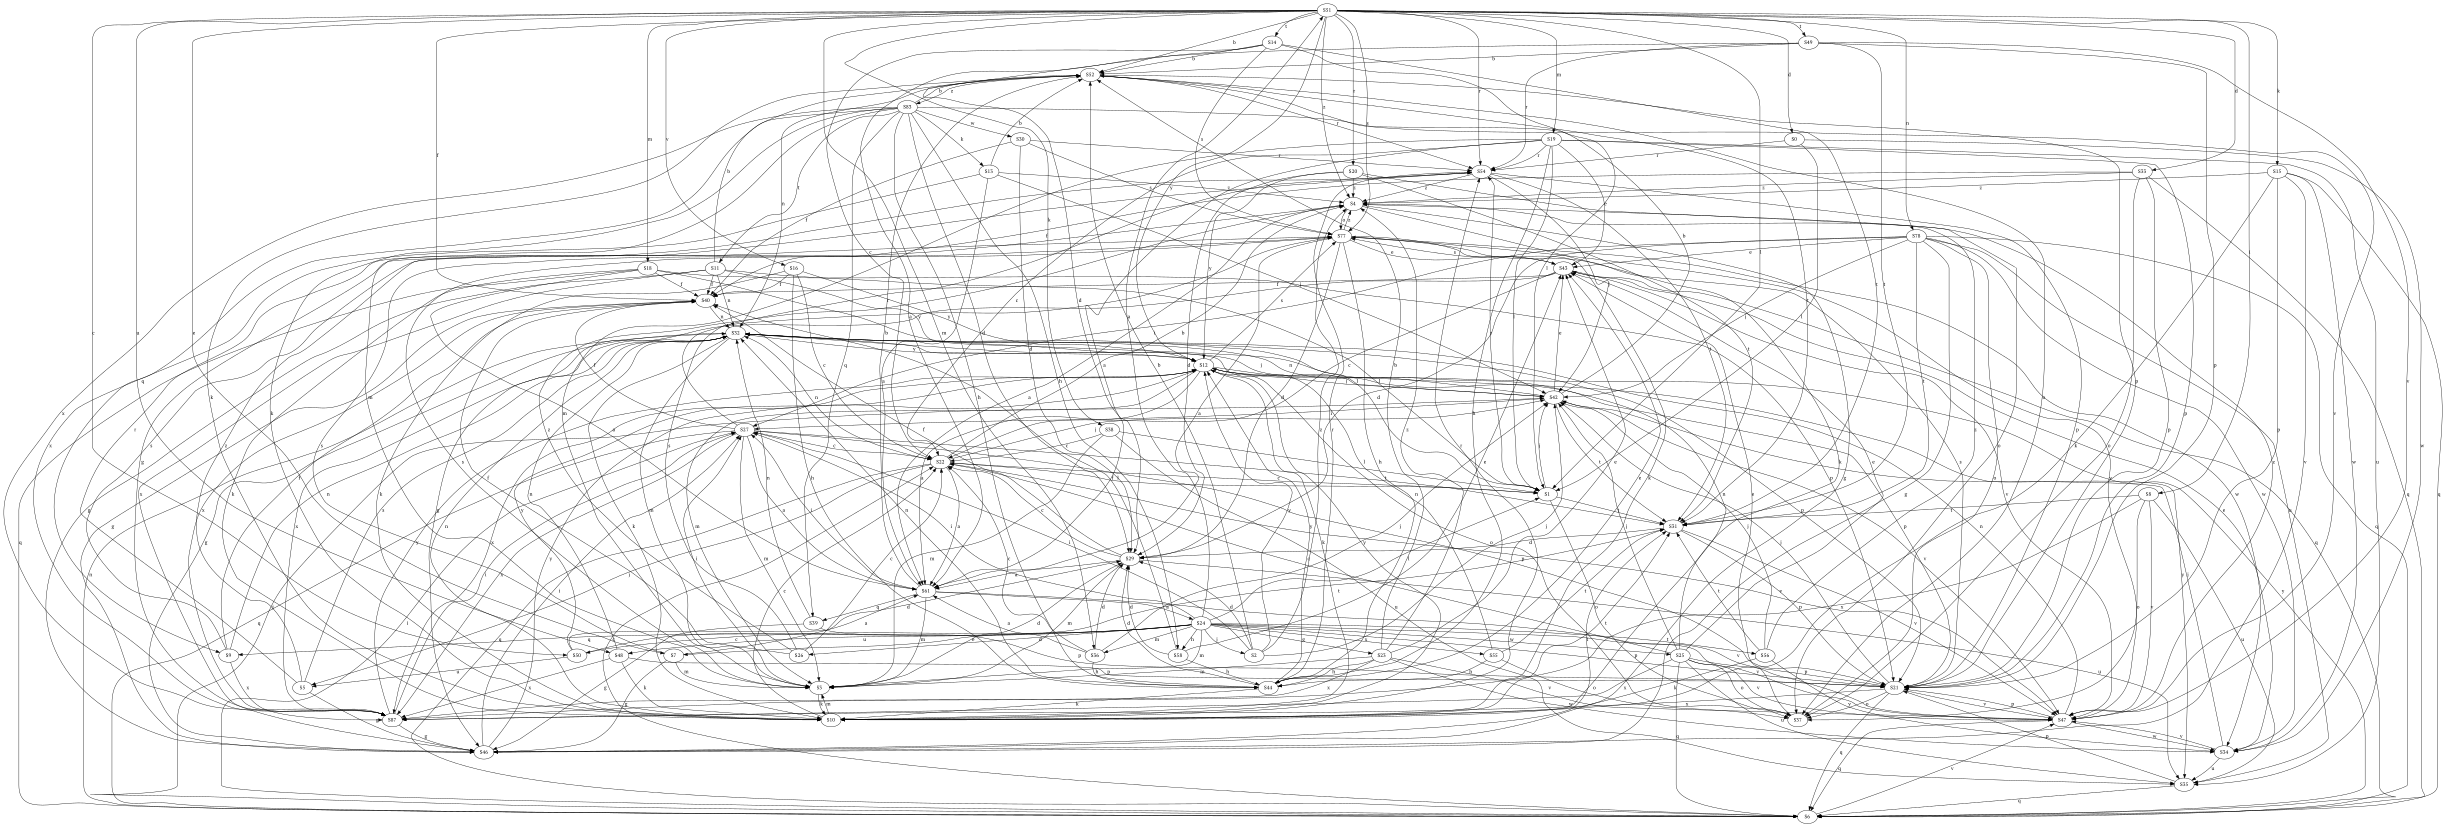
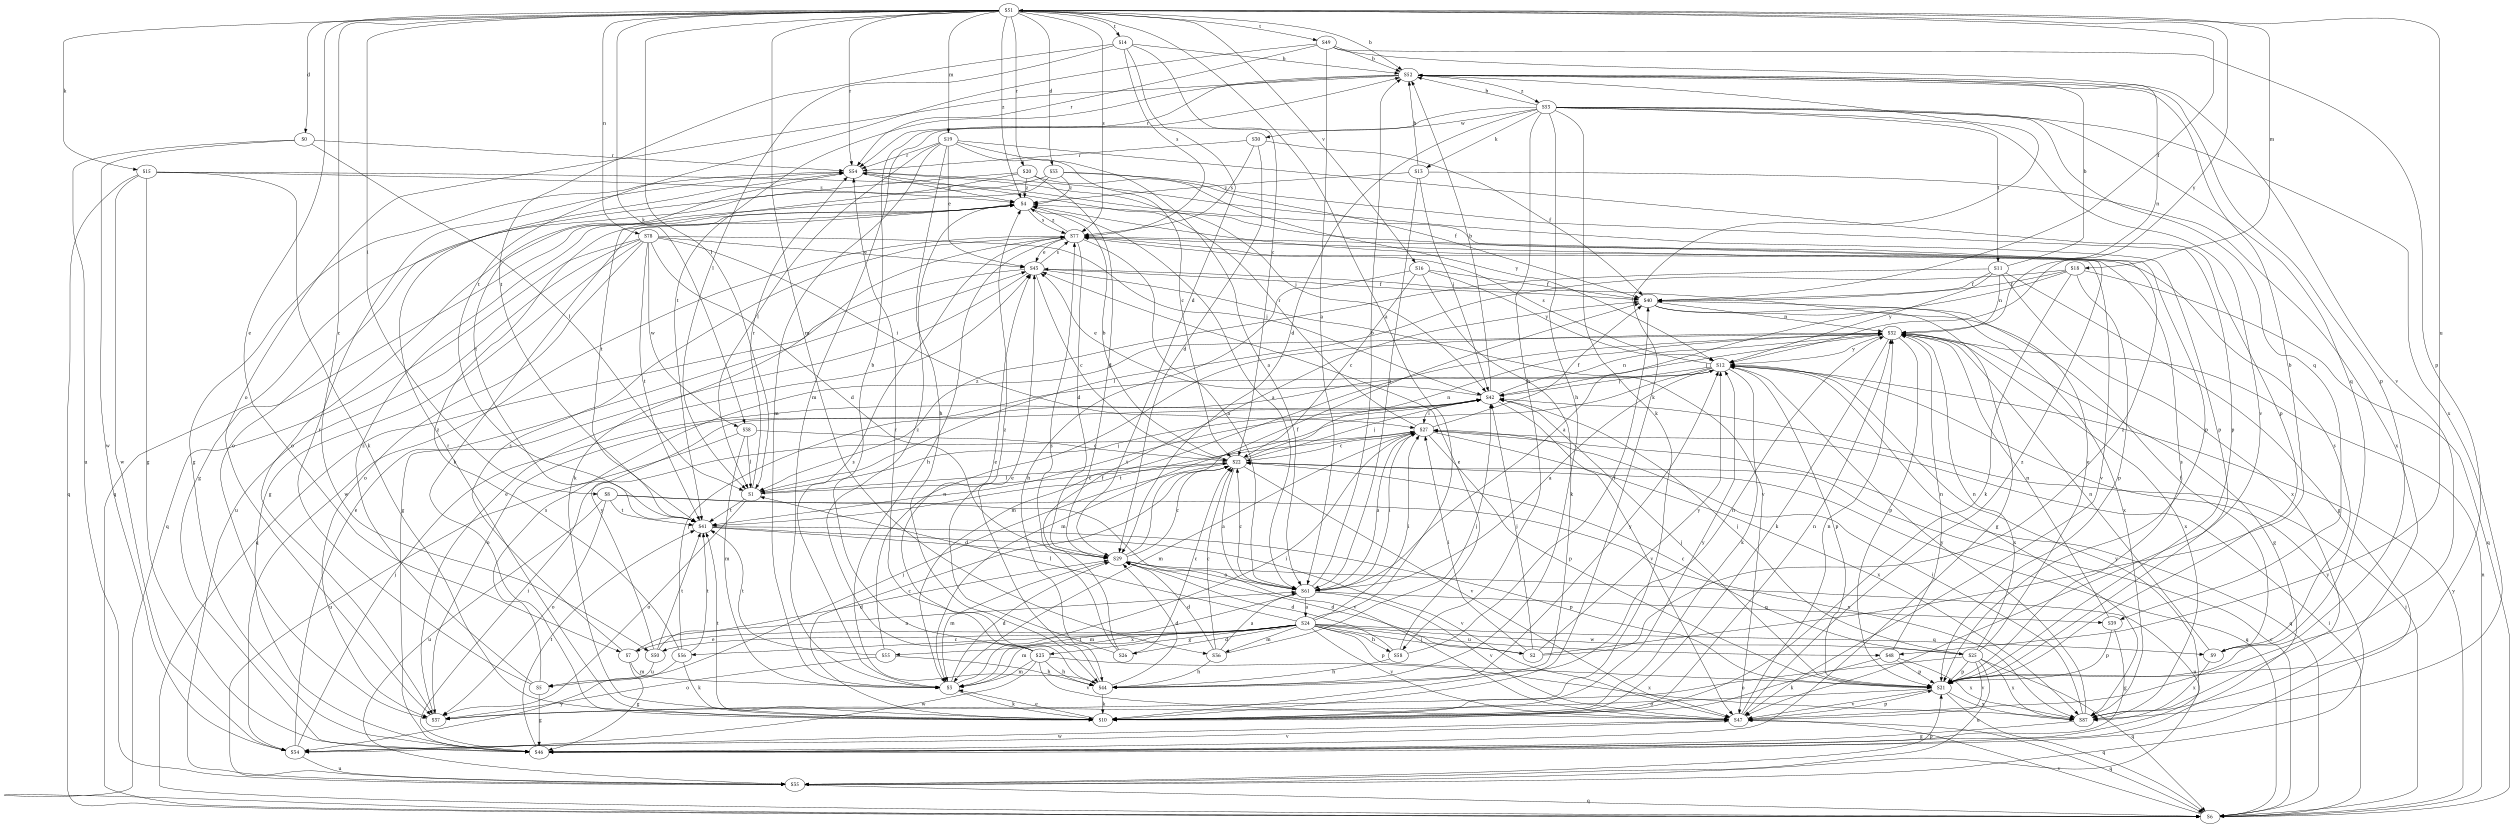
(907, 107) -> (1546, 107)
(2312, 172) -> (119, 678)
(1344, 220) -> (1043, 220)
(1380, 381) -> (977, 381)
(2223, 434) -> (655, 352)
(2305, 462) -> (148, 462)
(1673, 527) -> (703, 527)
none -> (1239, 552)
(829, 704) -> (1037, 704)
